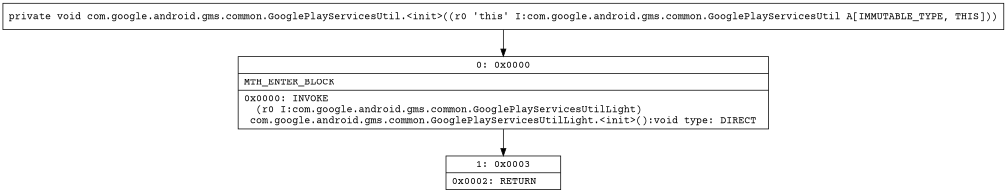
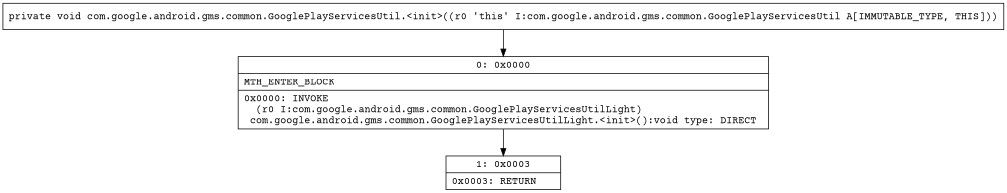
(503, 181) -> (503, 181)
